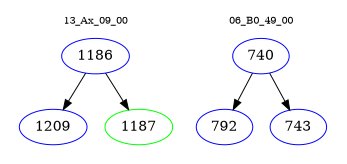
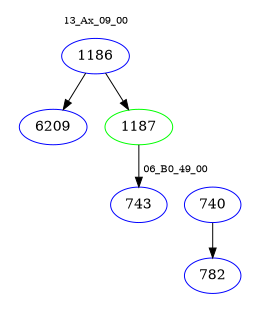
(277, 87) -> (139, 167)
(53, 127) -> (53, 127)
(225, 127) -> (213, 276)
